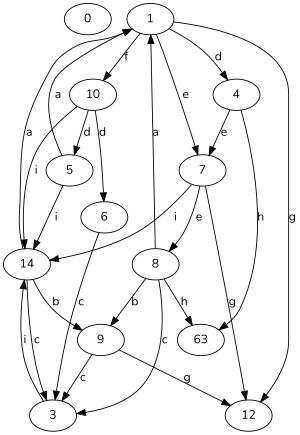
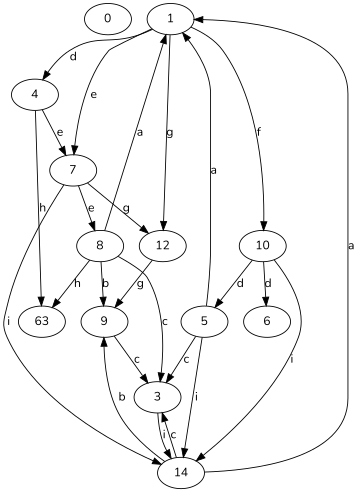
(73, 311) -> (183, 356)
(171, 376) -> (136, 280)
